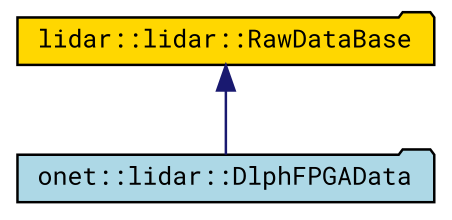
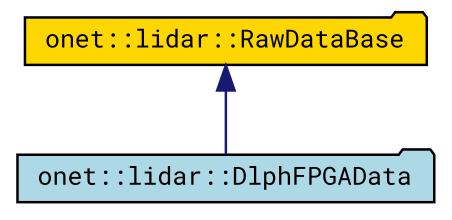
(226, 41) -> (226, 41)
